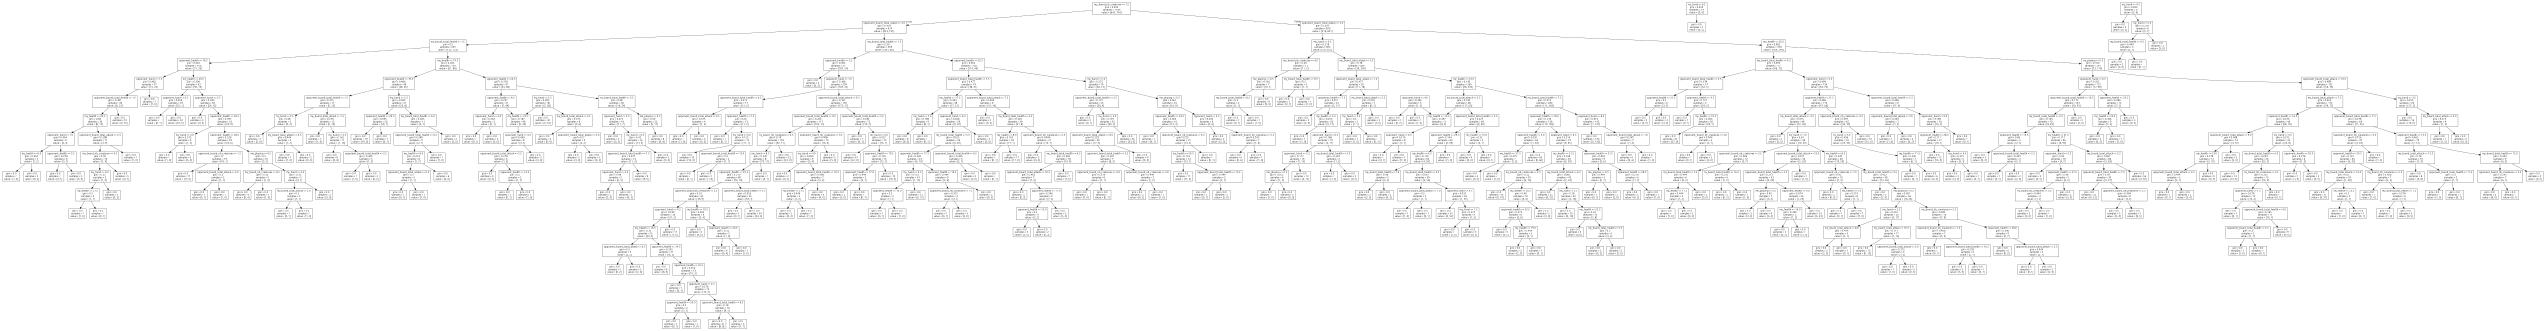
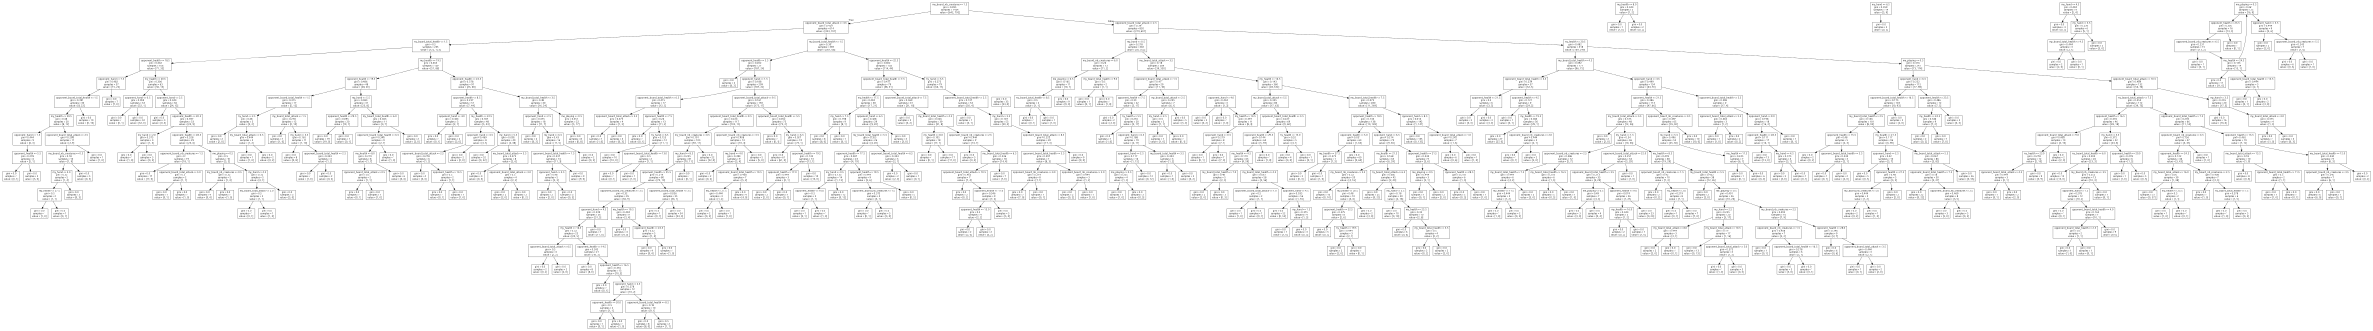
(1131, 92) -> (2246, 38)
(531, 111) -> (494, 129)
(1117, 130) -> (1001, 110)
(47, 148) -> none
